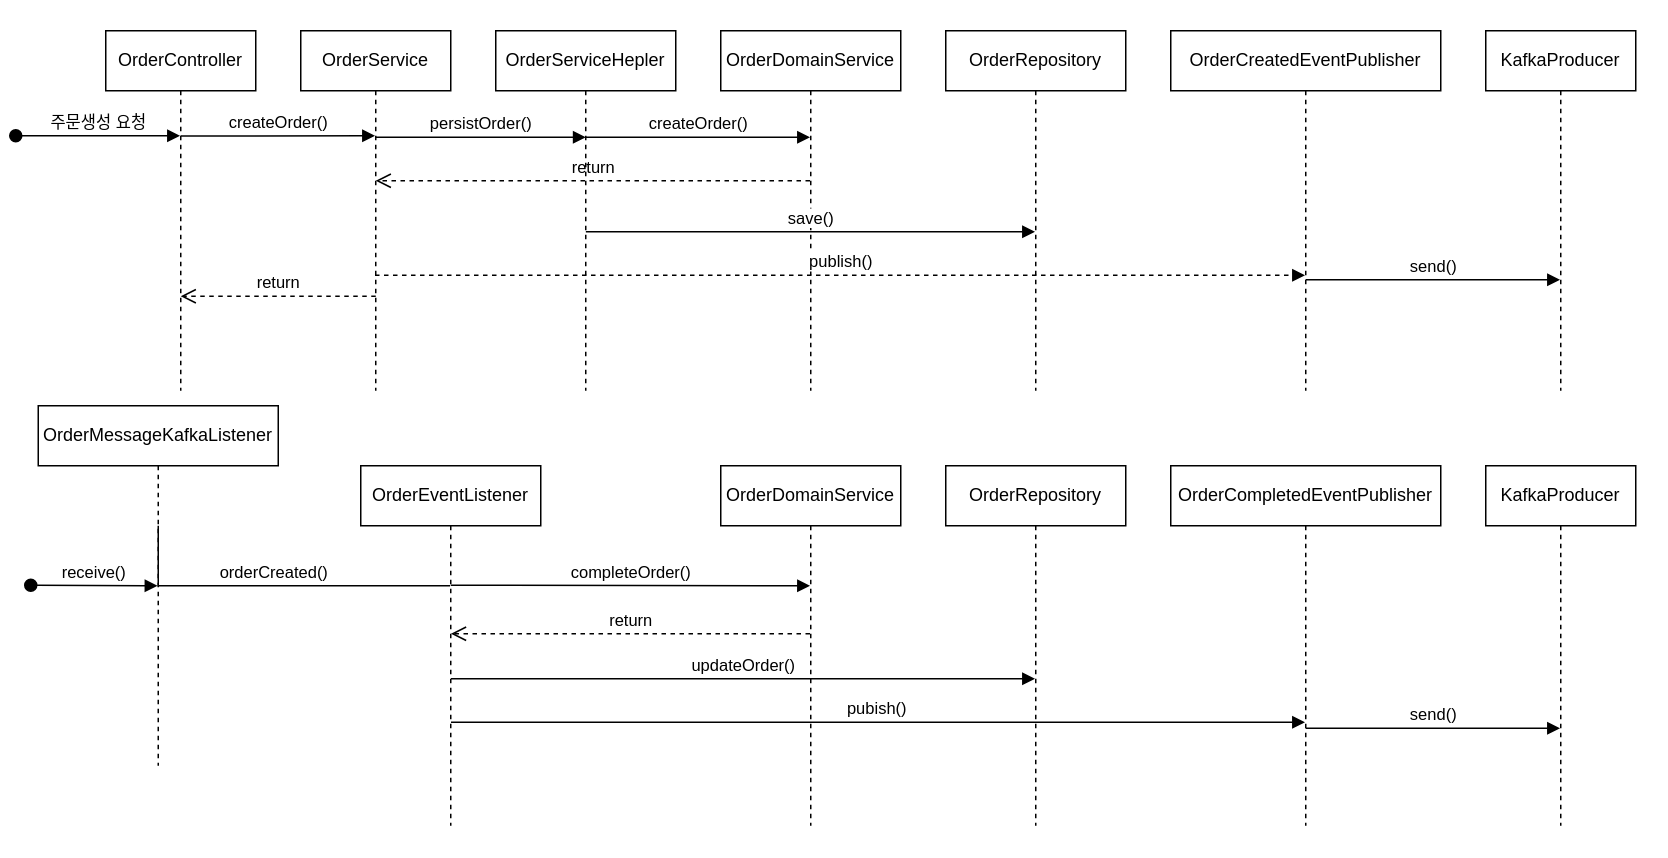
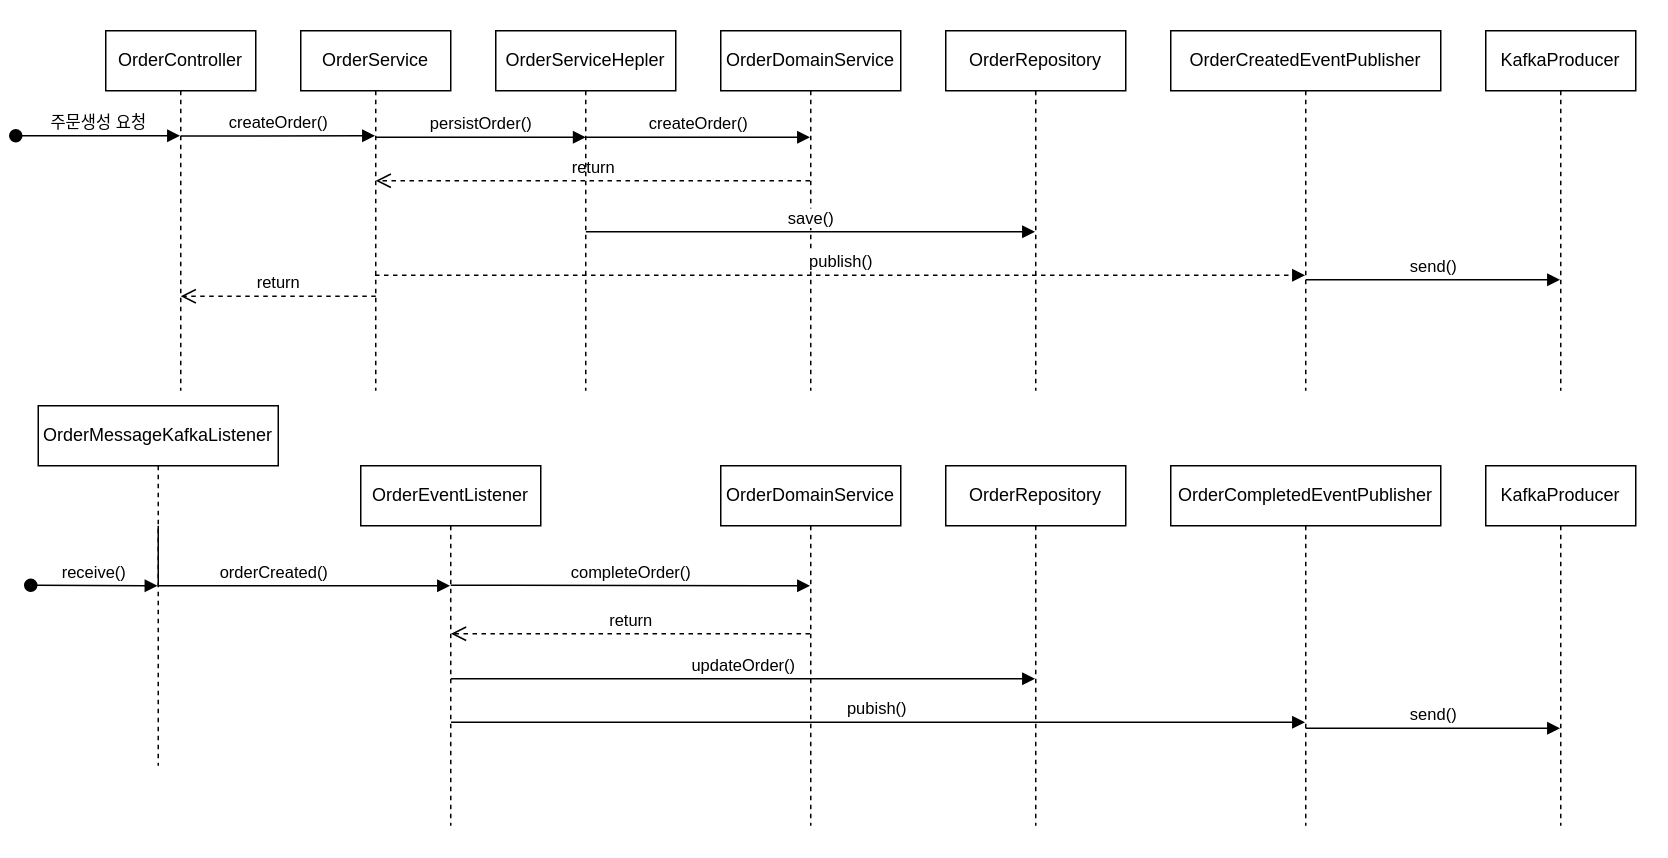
(441, 586) -> (436, 586)
